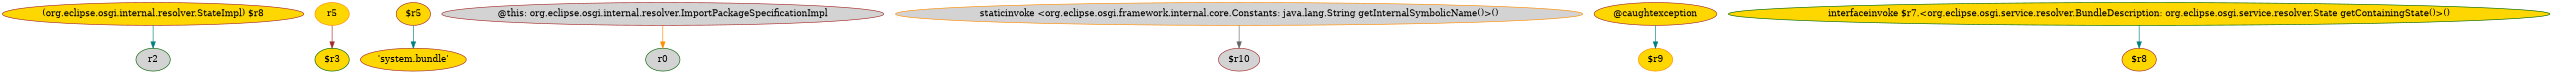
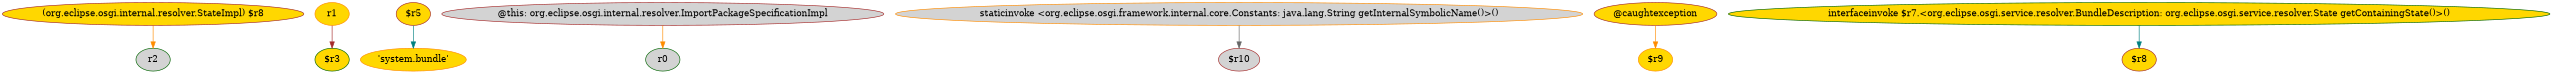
(332, 14) -> (332, 14)
(153, 34) -> (153, 34)
(1655, 34) -> (1655, 34)
(413, 60) -> (413, 60)
